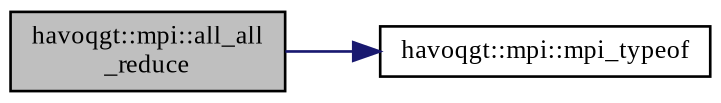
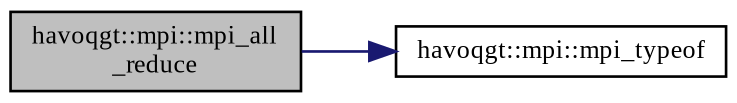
(148, 51) -> (156, 51)
